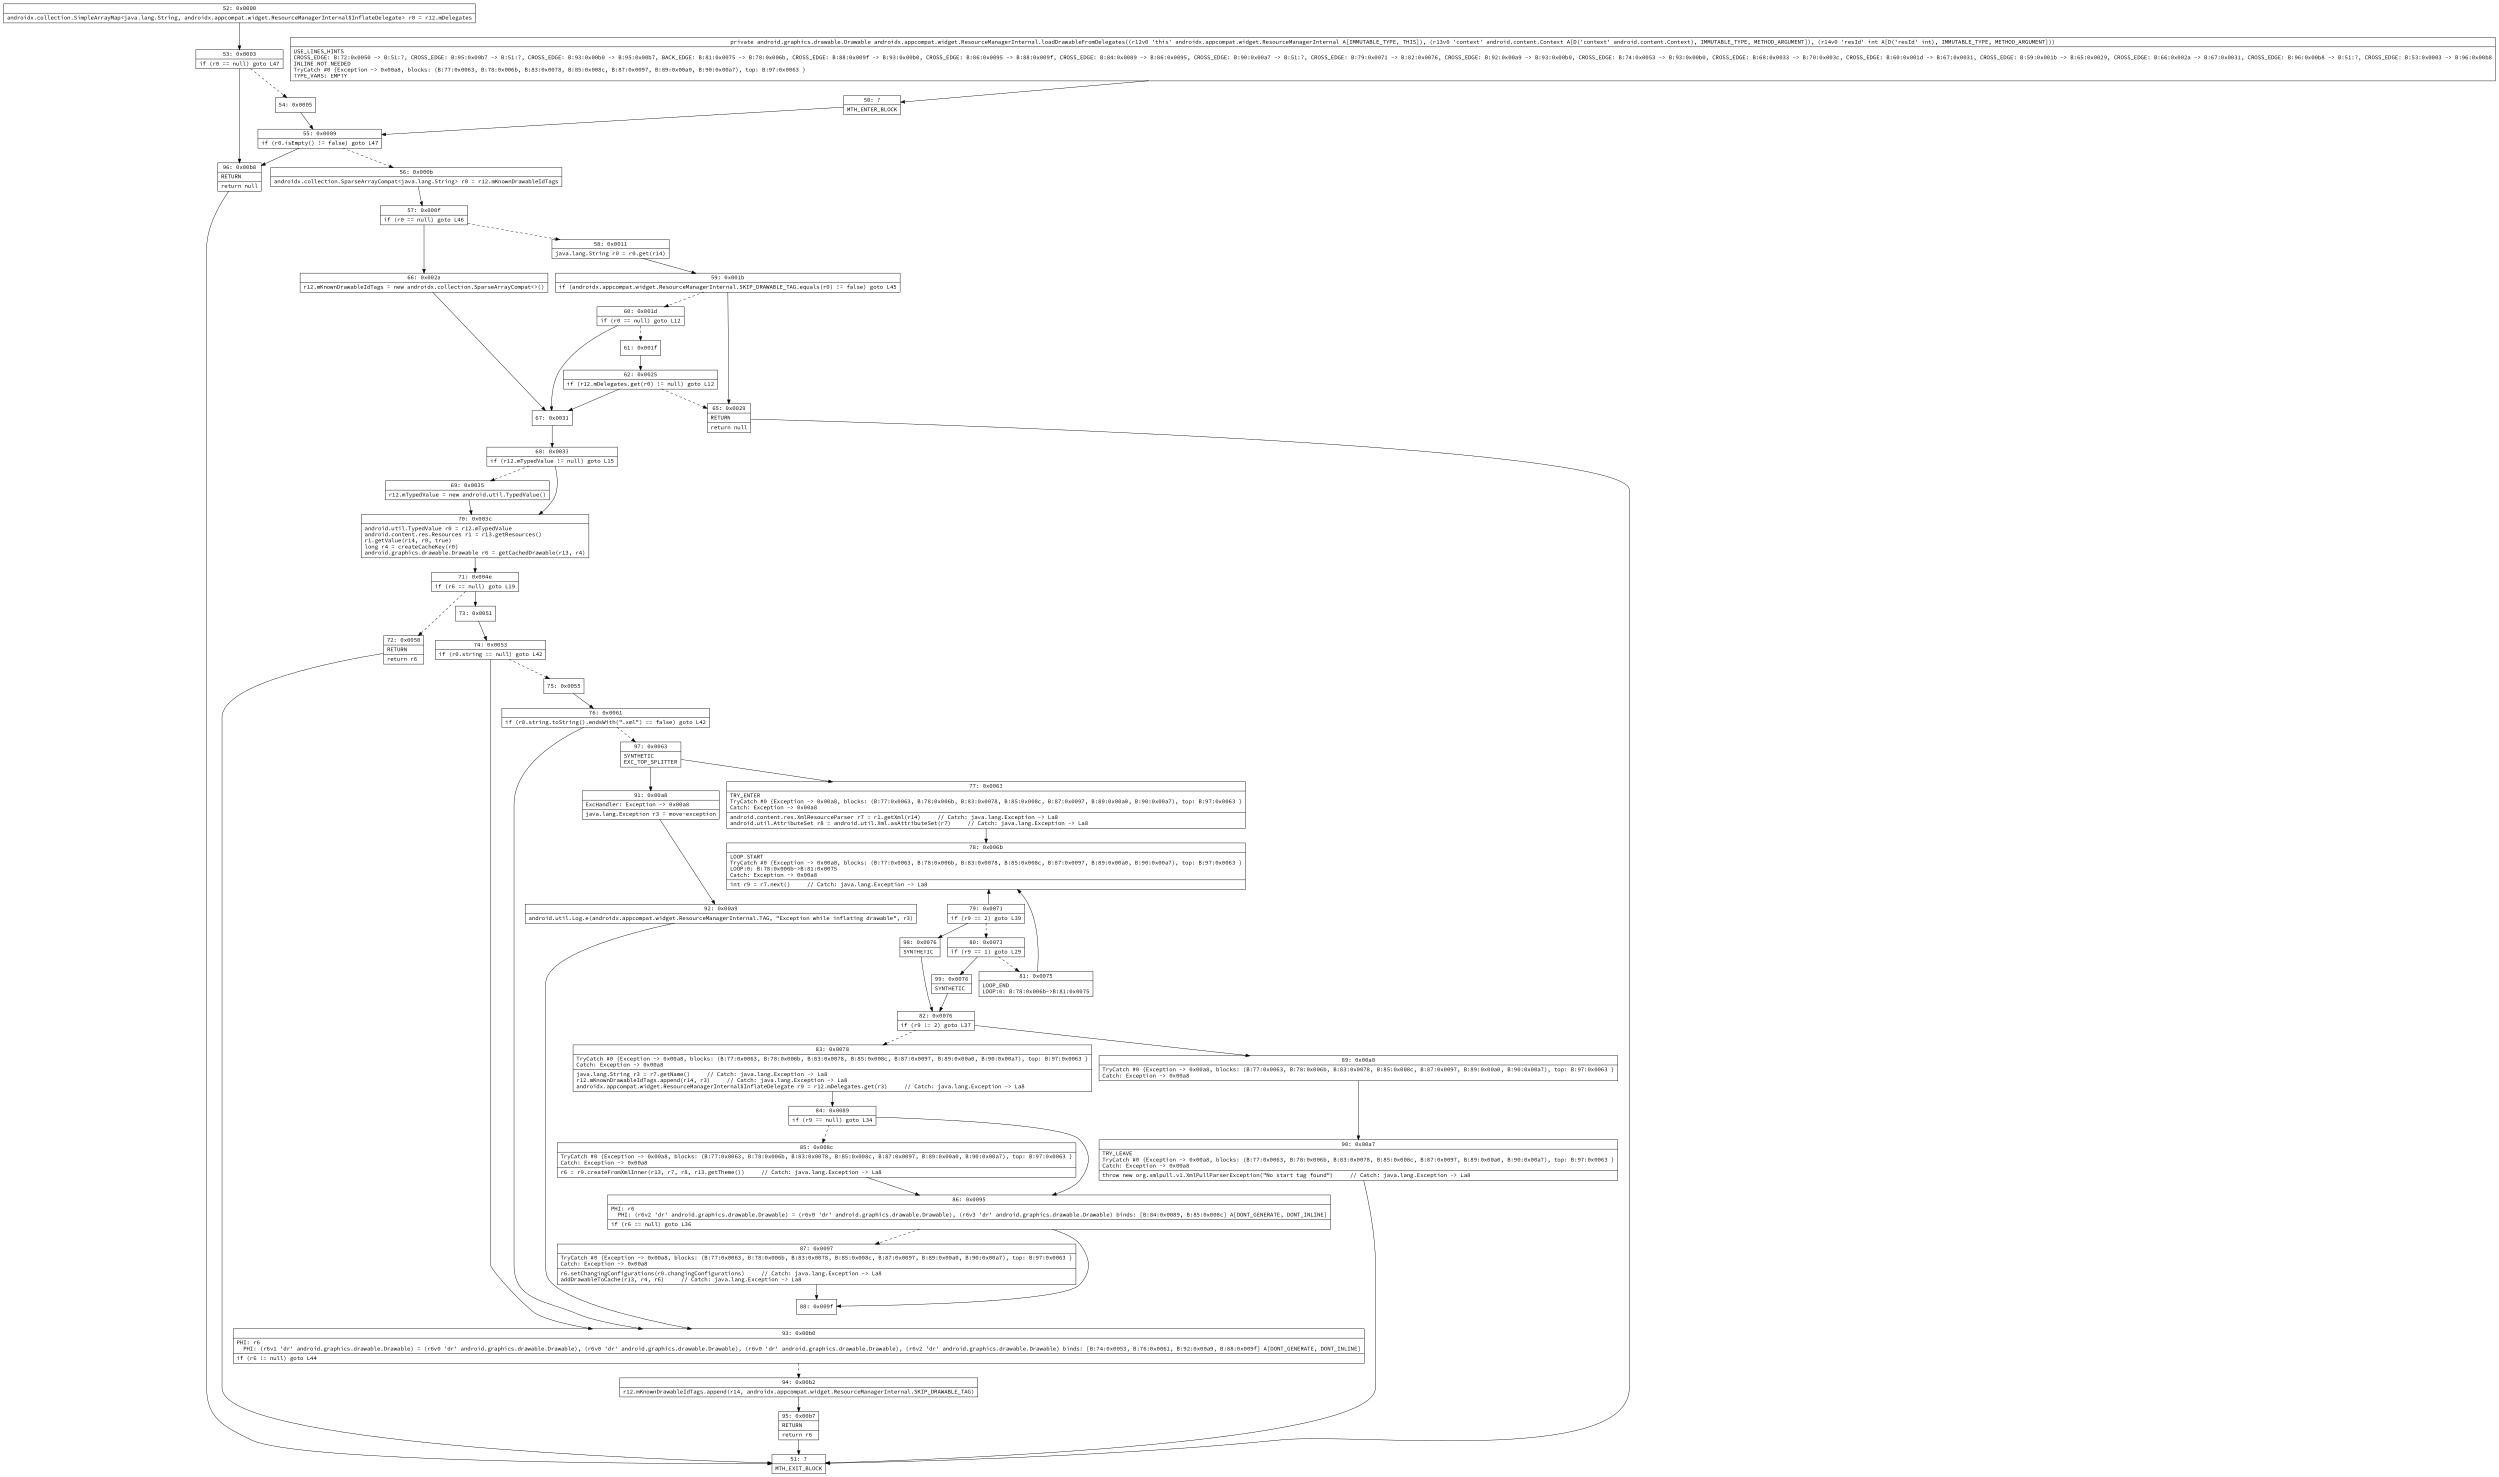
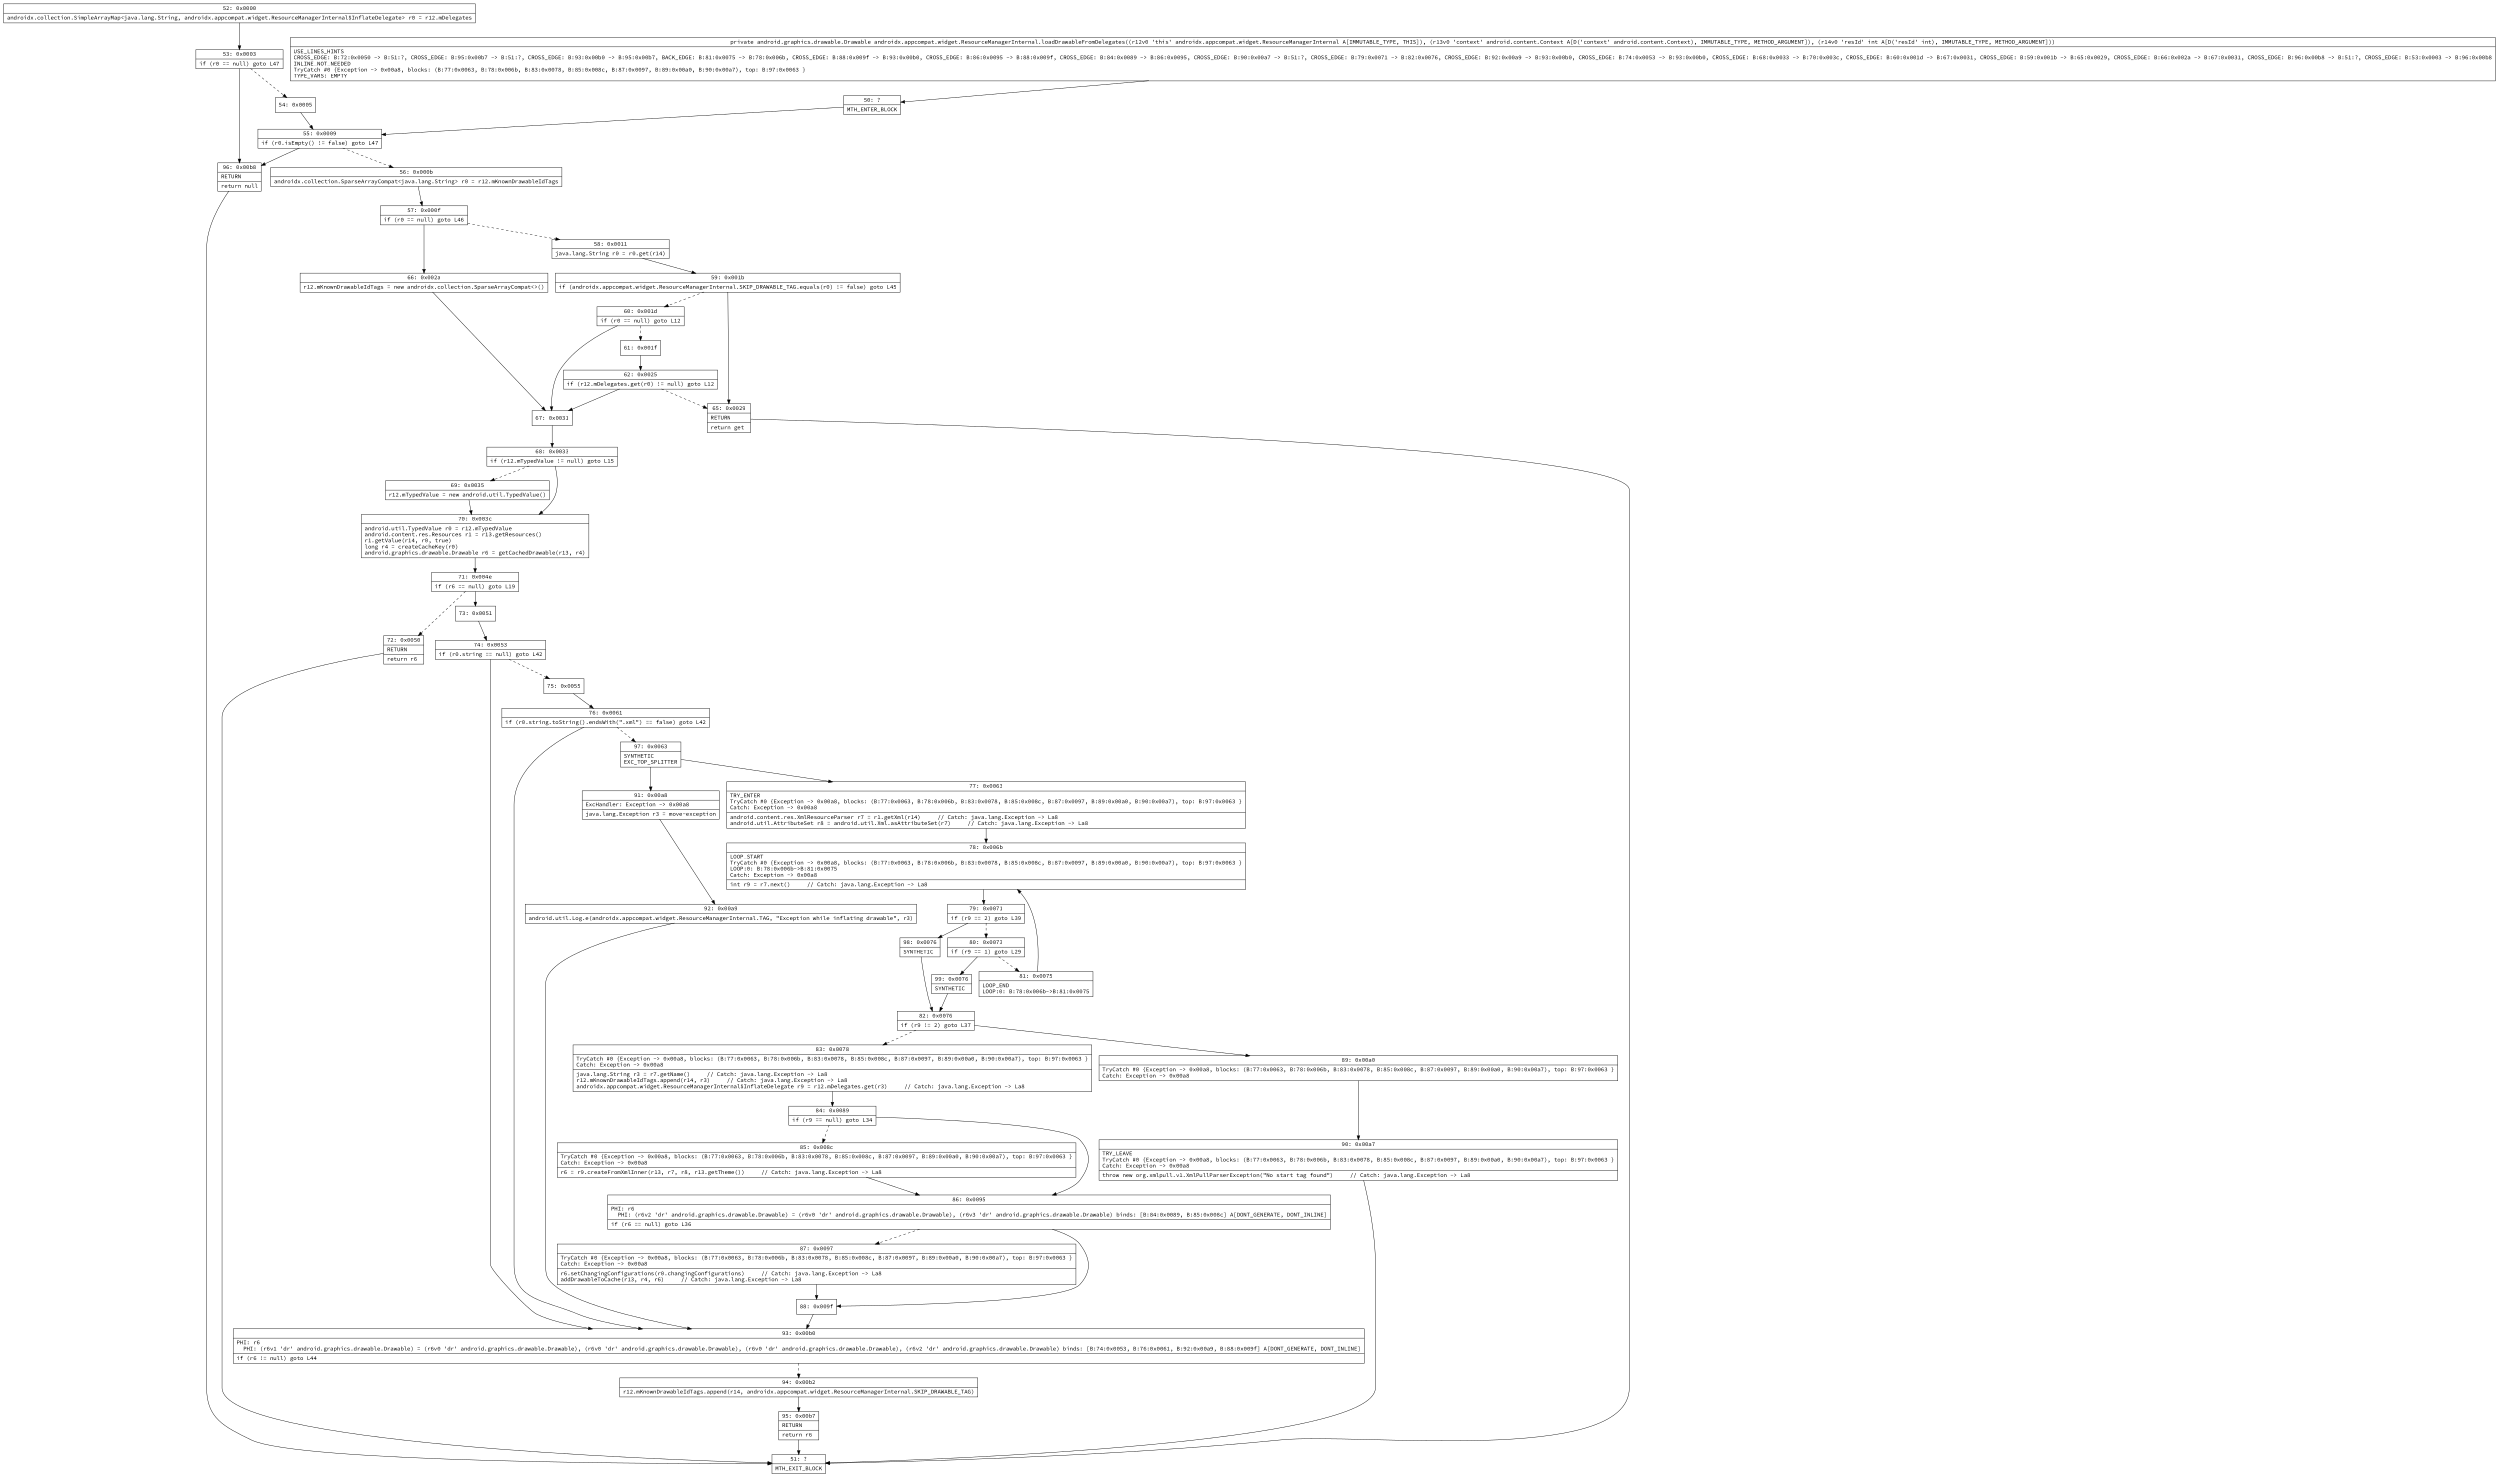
(729, 427) -> (727, 427)
(989, 899) -> (983, 895)
none -> (811, 1320)
